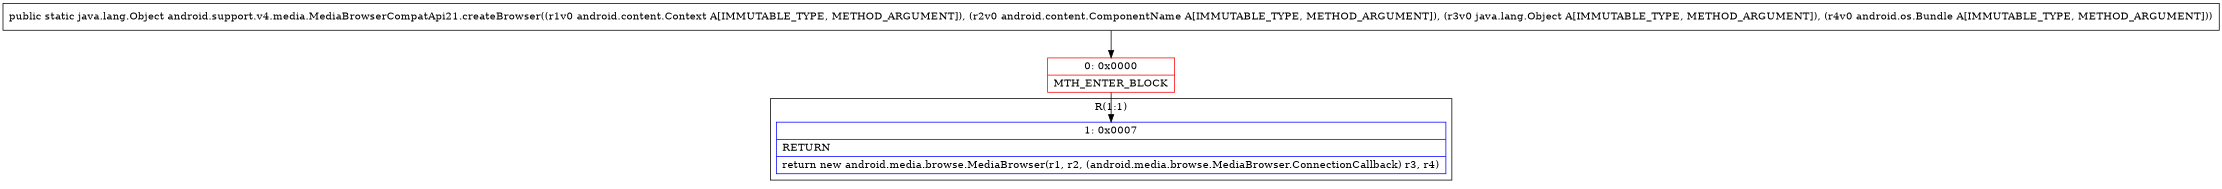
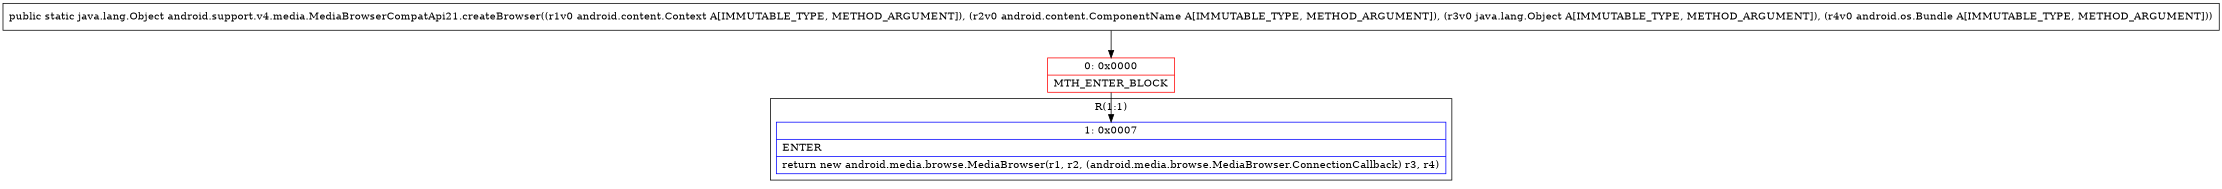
(807, 148) -> (802, 148)
